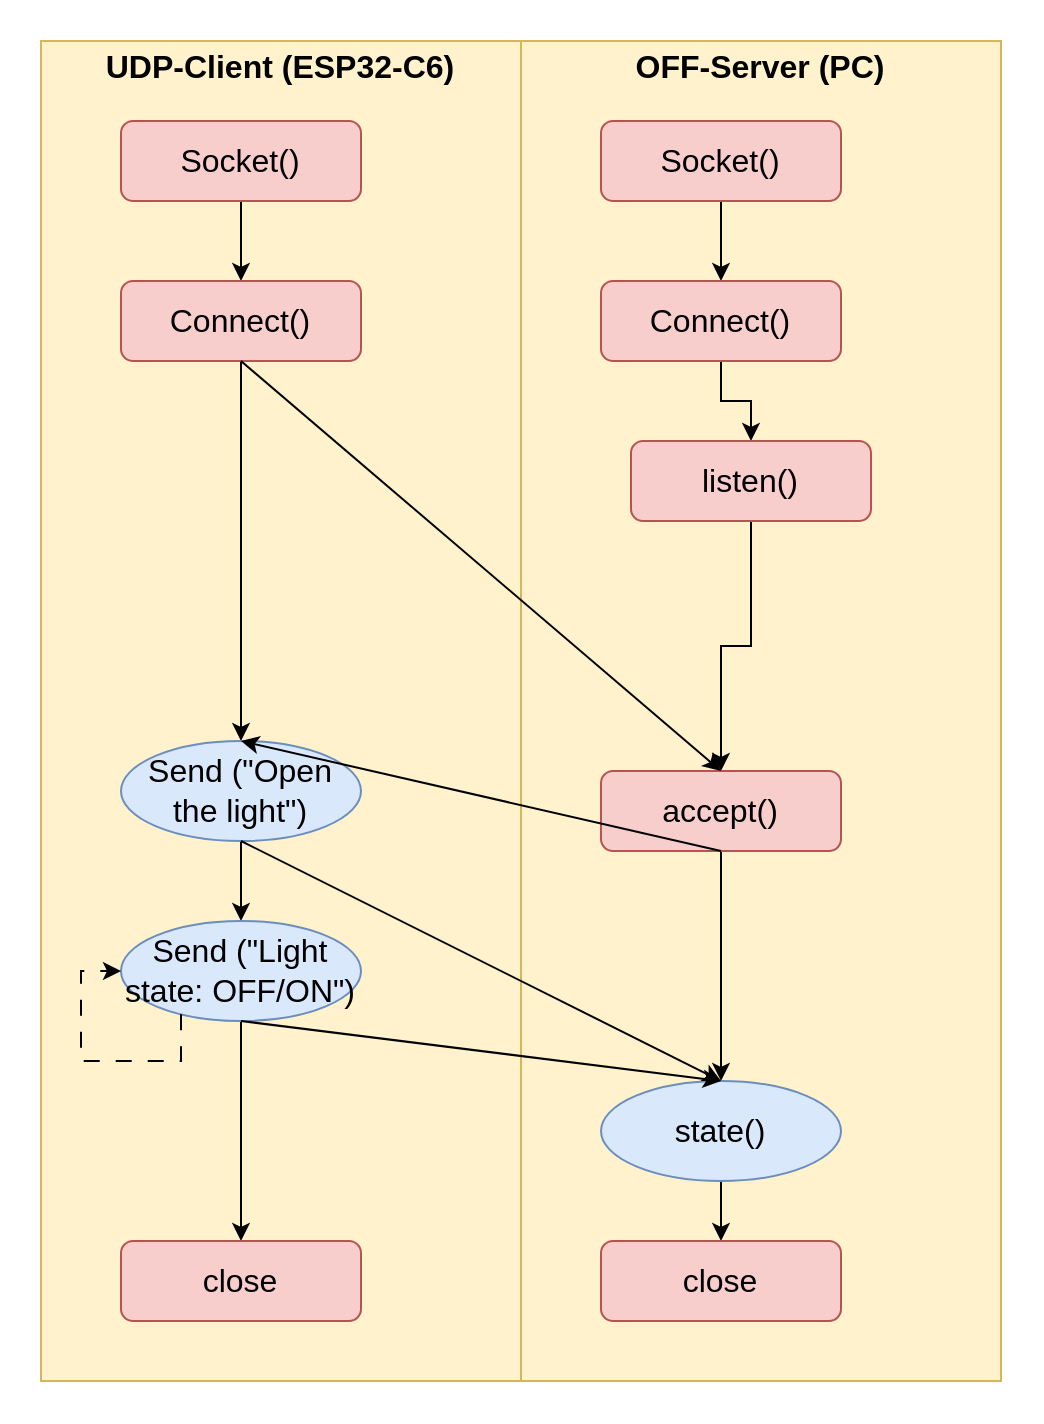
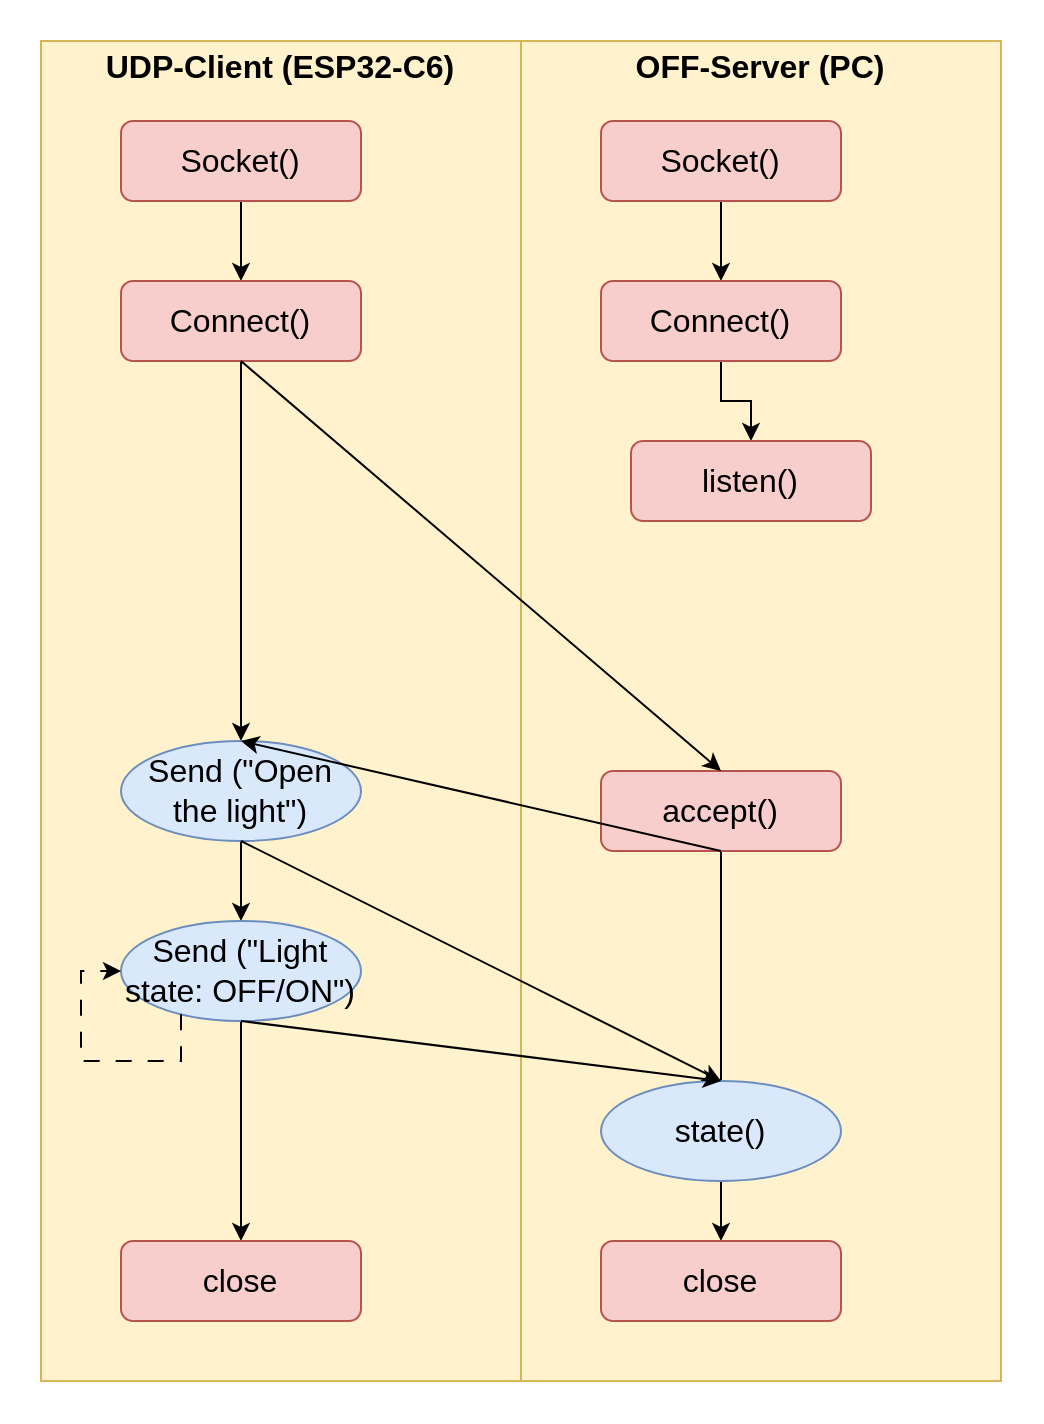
(743, 646) -> none
(721, 1066) -> (721, 1071)
